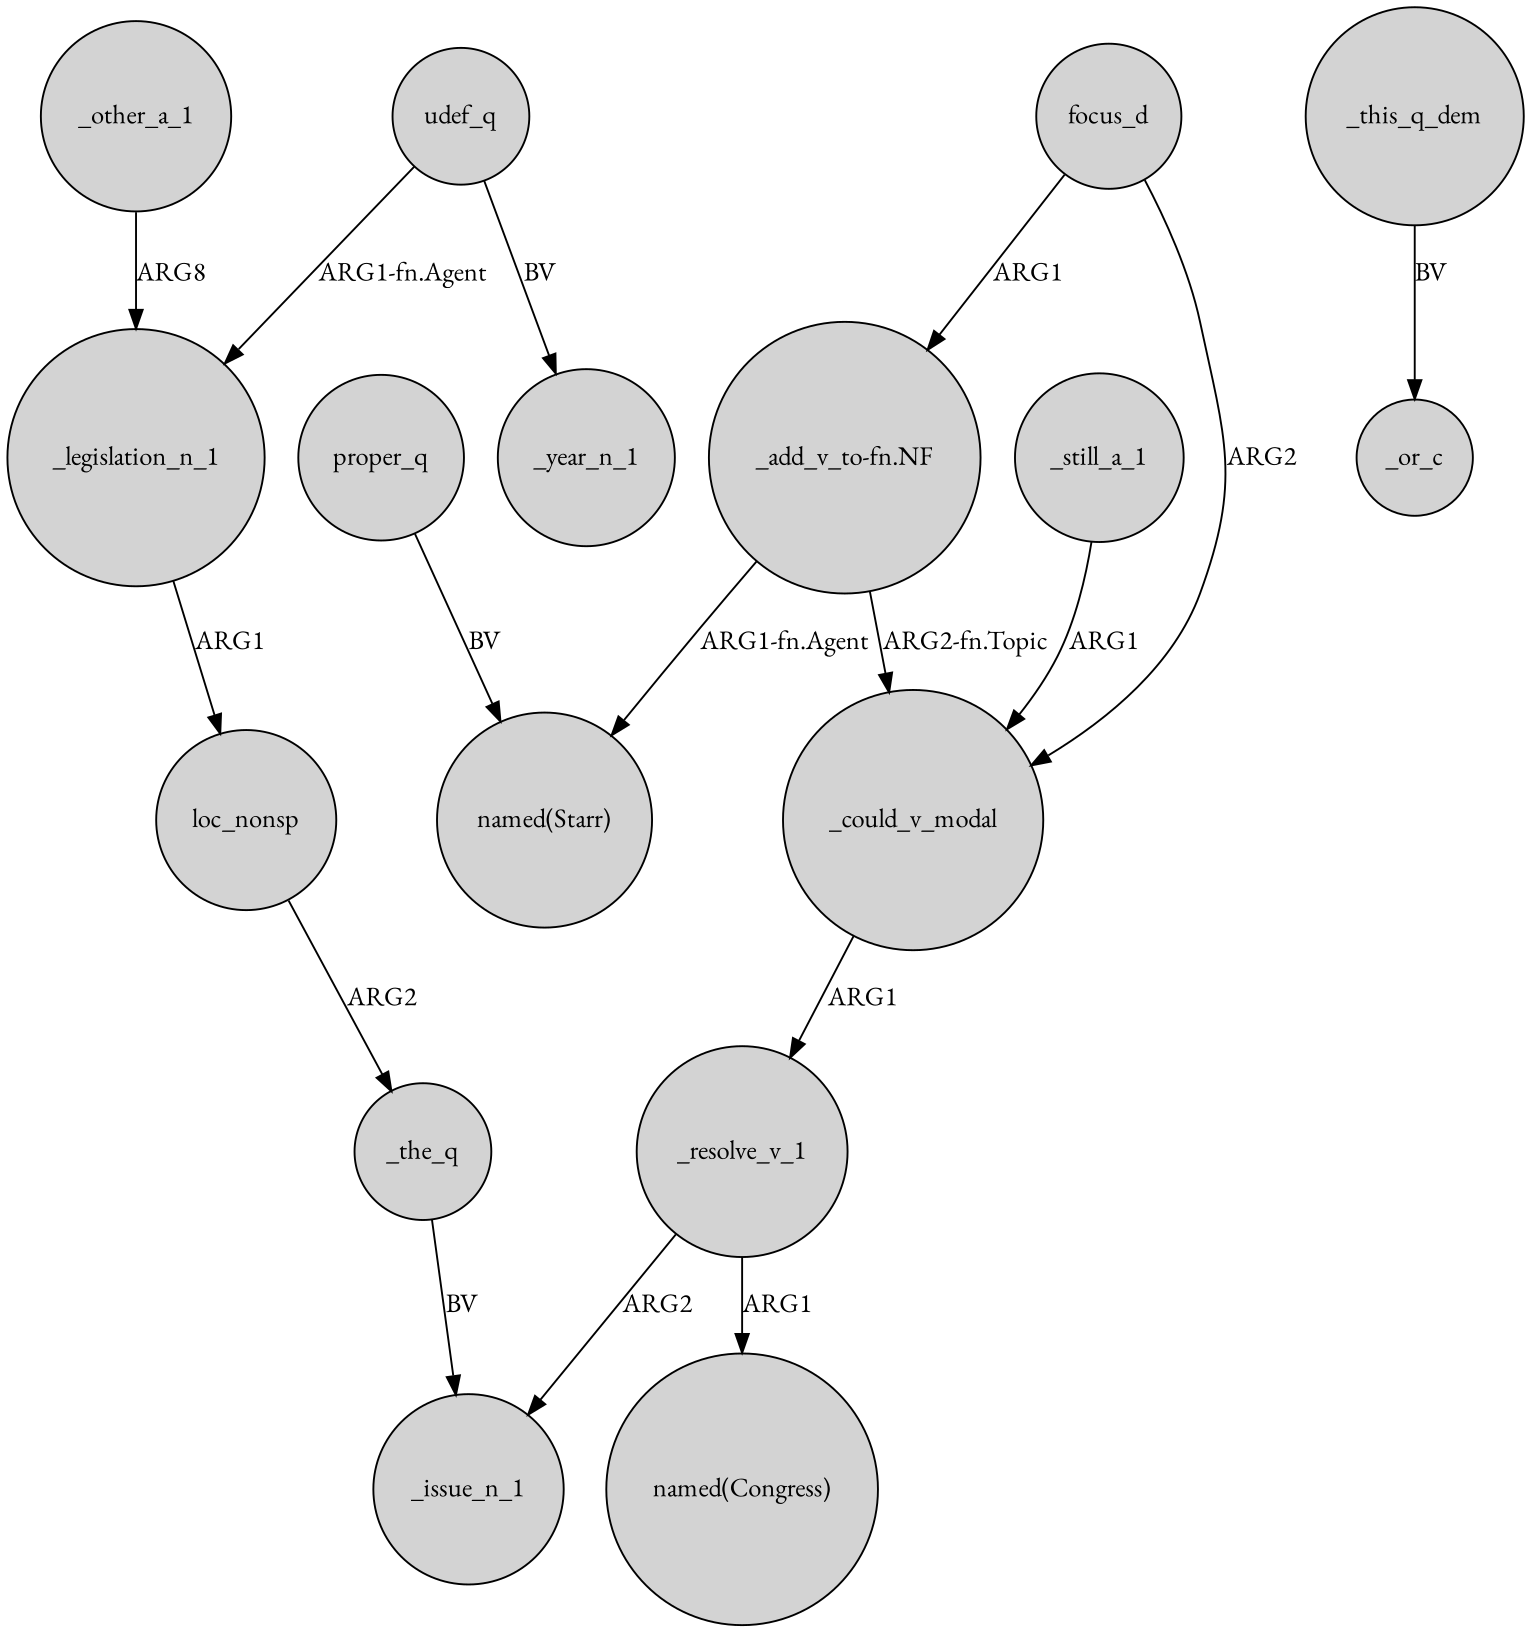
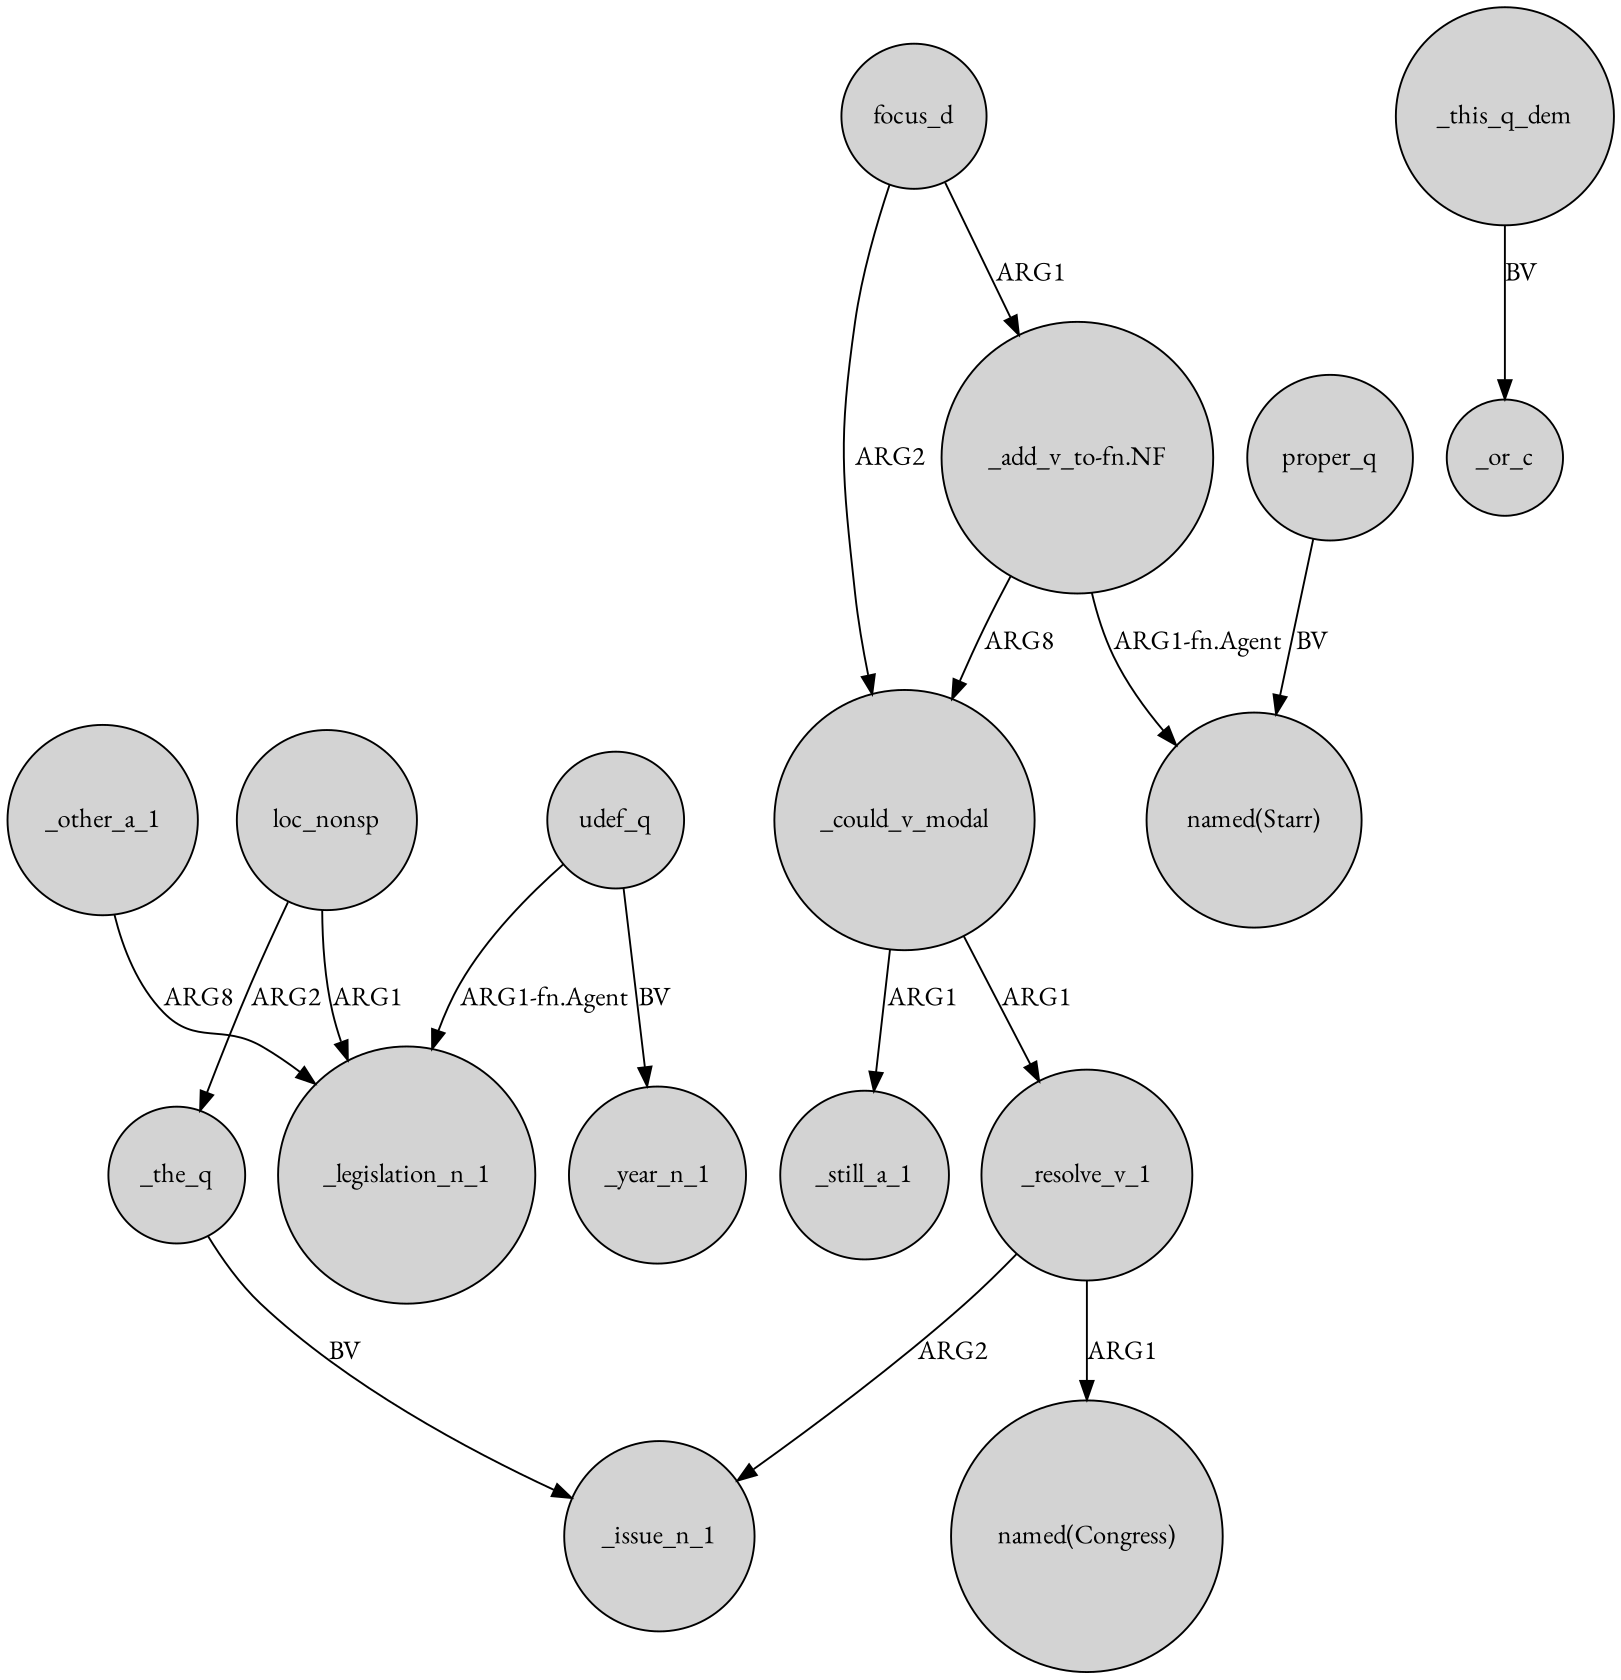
(1068, 633) -> (883, 1011)
(966, 642) -> (1019, 642)
(194, 648) -> (326, 977)
